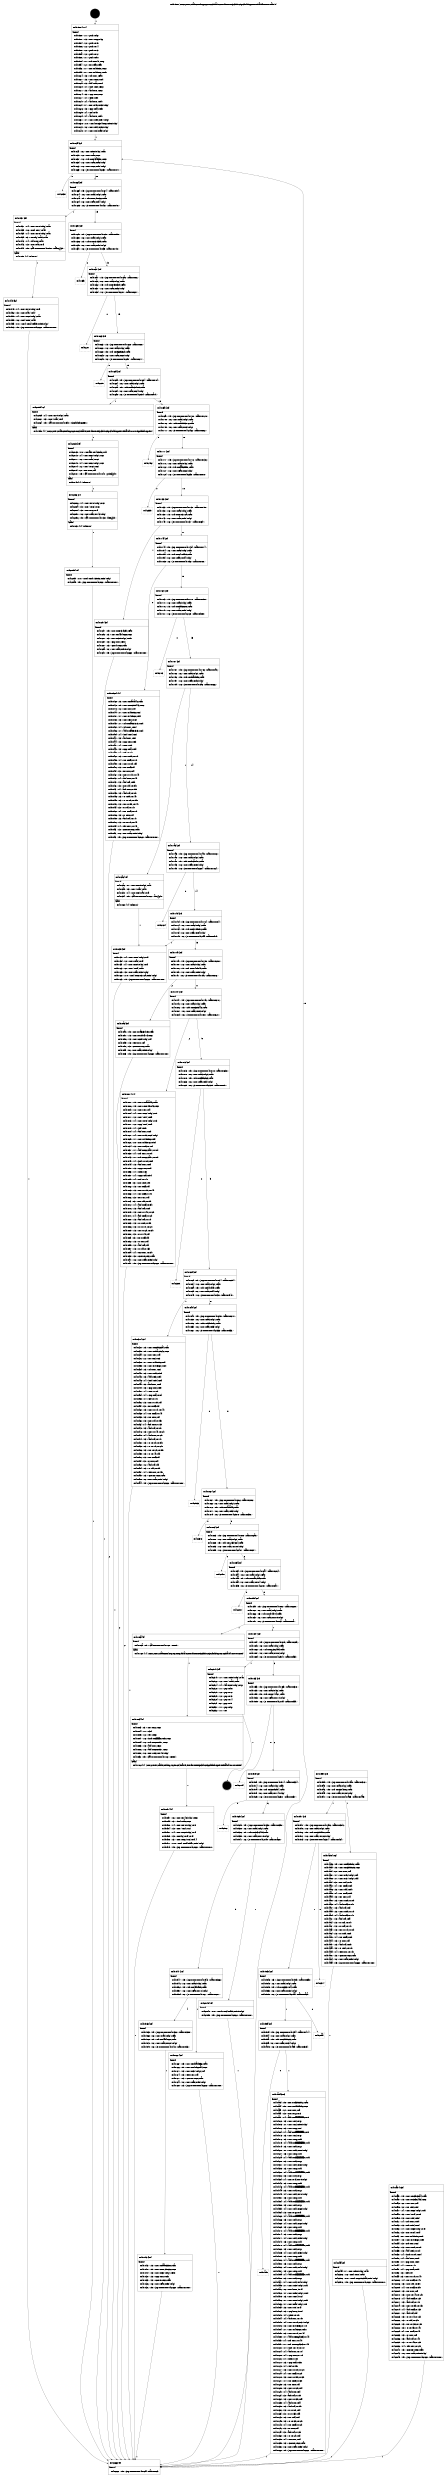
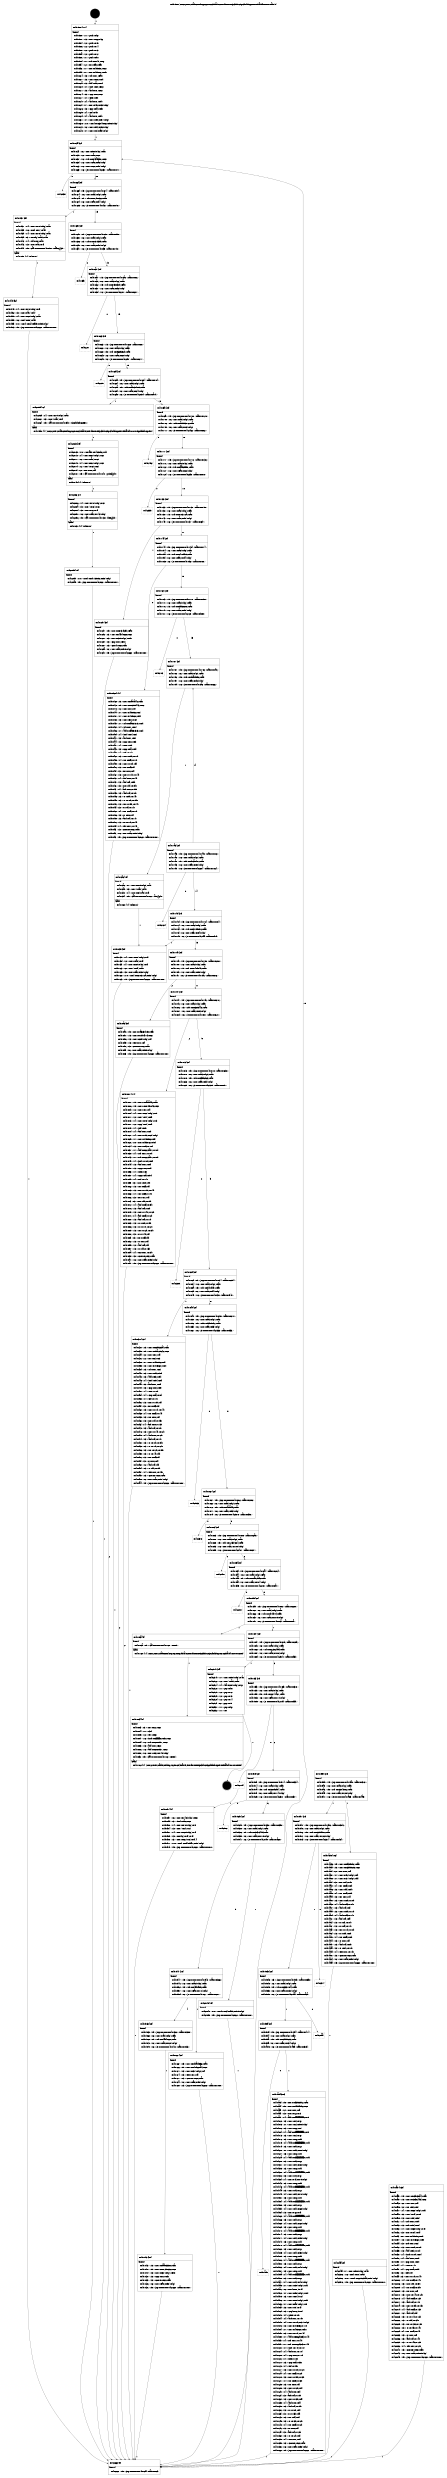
(186, 765) -> (193, 766)
(187, 1787) -> (230, 1802)
